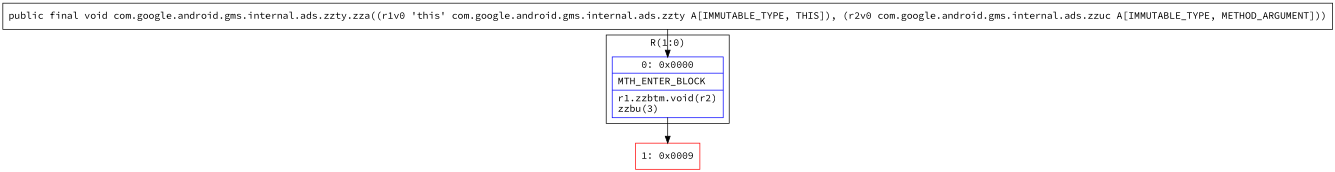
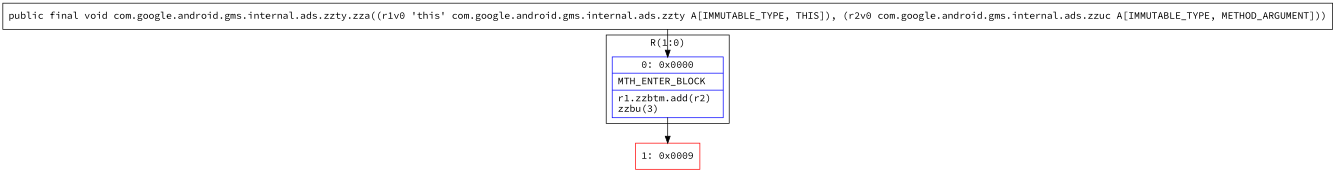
(668, 98) -> (665, 98)
